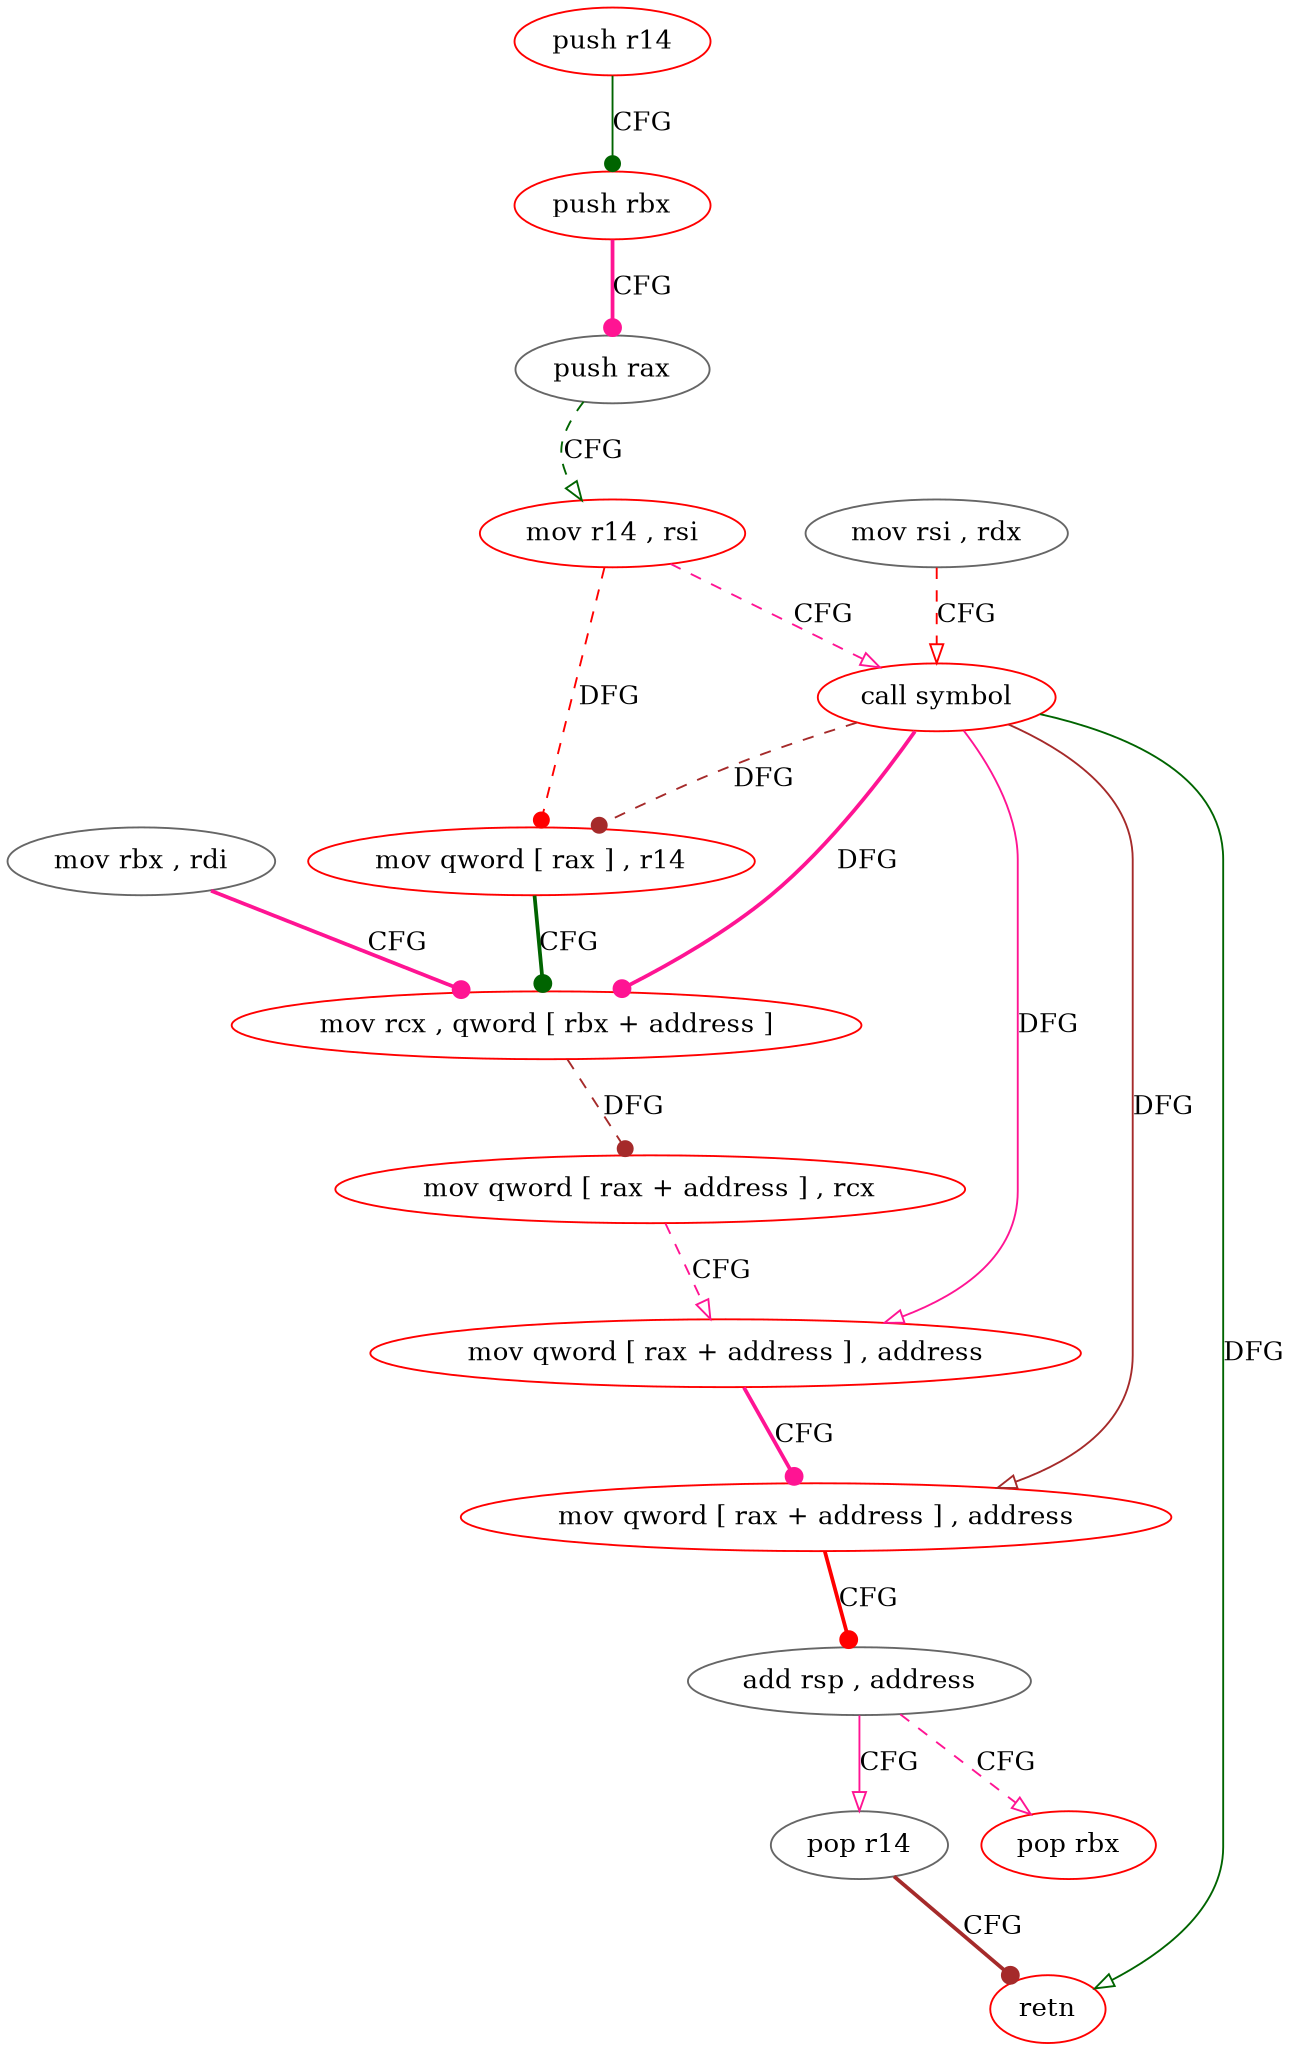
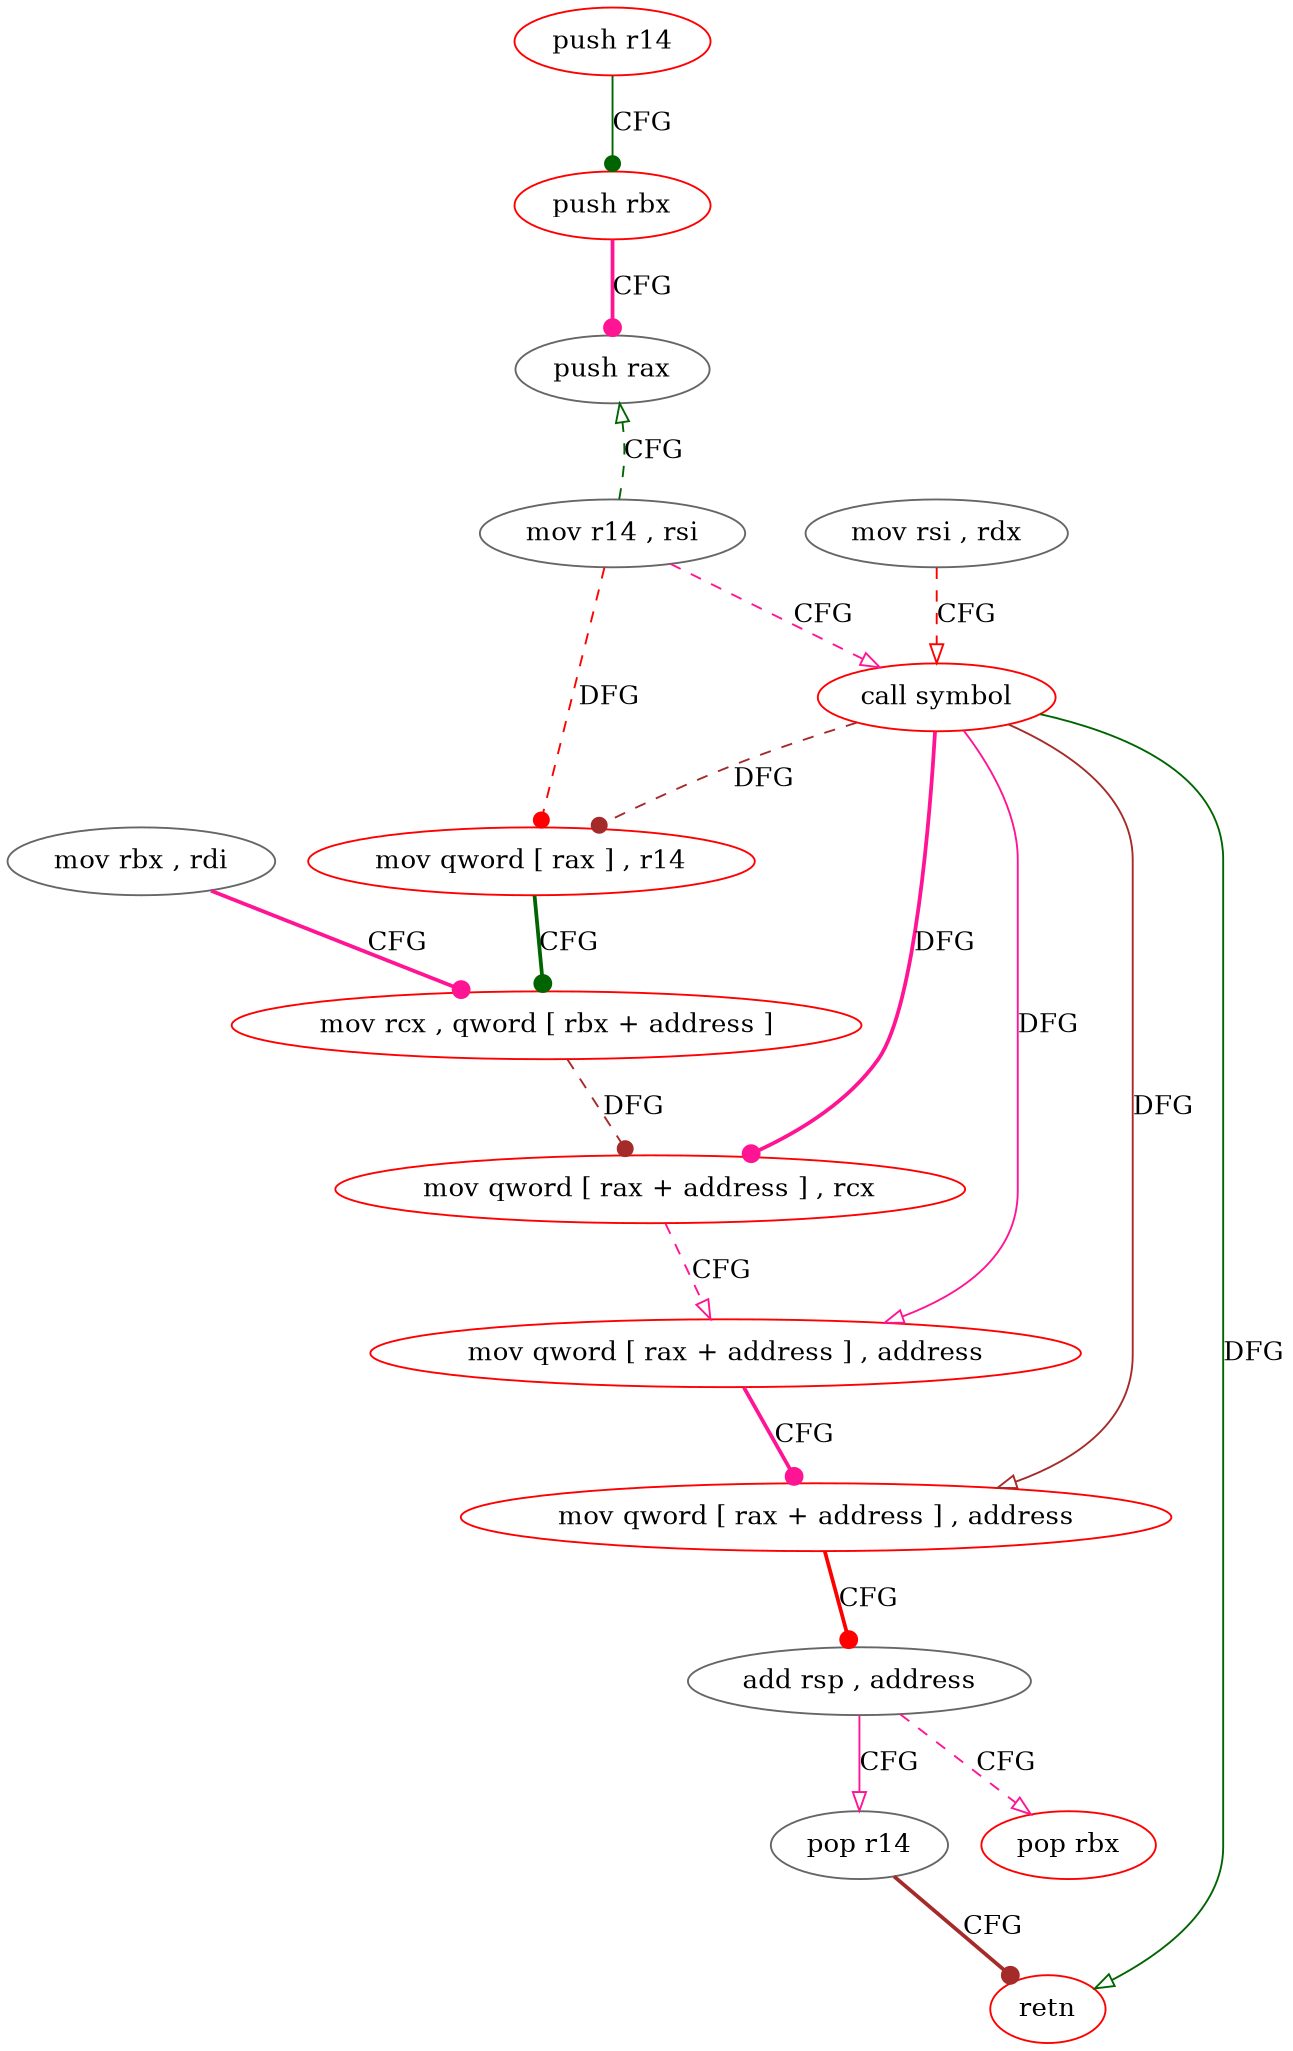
(562, 441) -> (624, 461)
(613, 533) -> (613, 533)
(790, 878) -> (907, 973)
